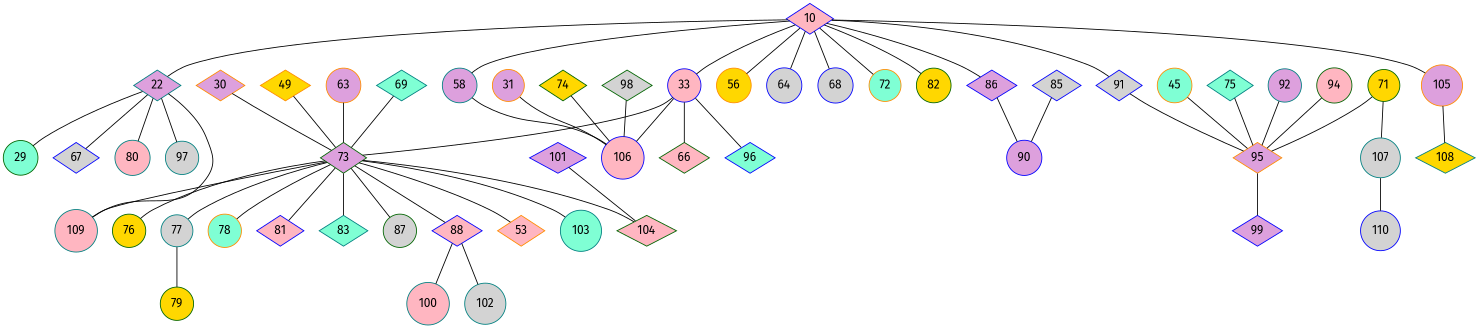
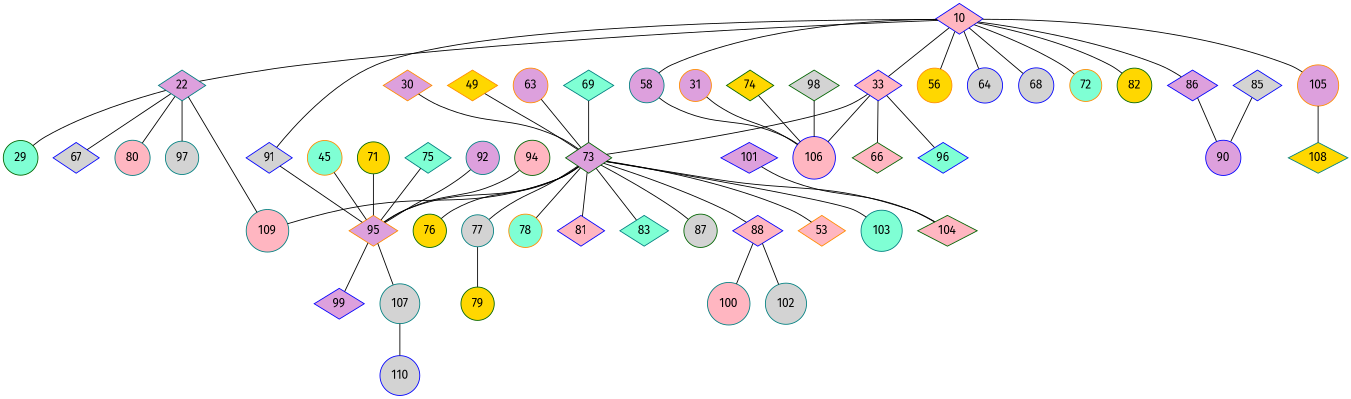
(684, 85) -> (878, 85)
(1382, 120) -> (385, 264)
none -> (481, 195)
